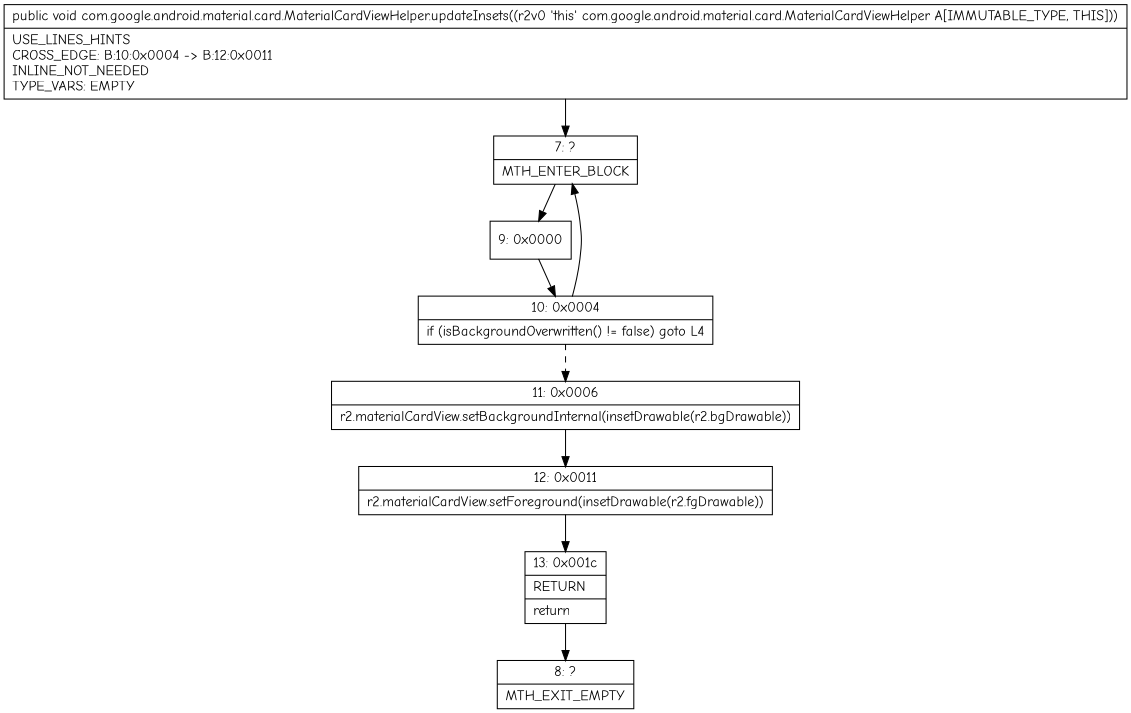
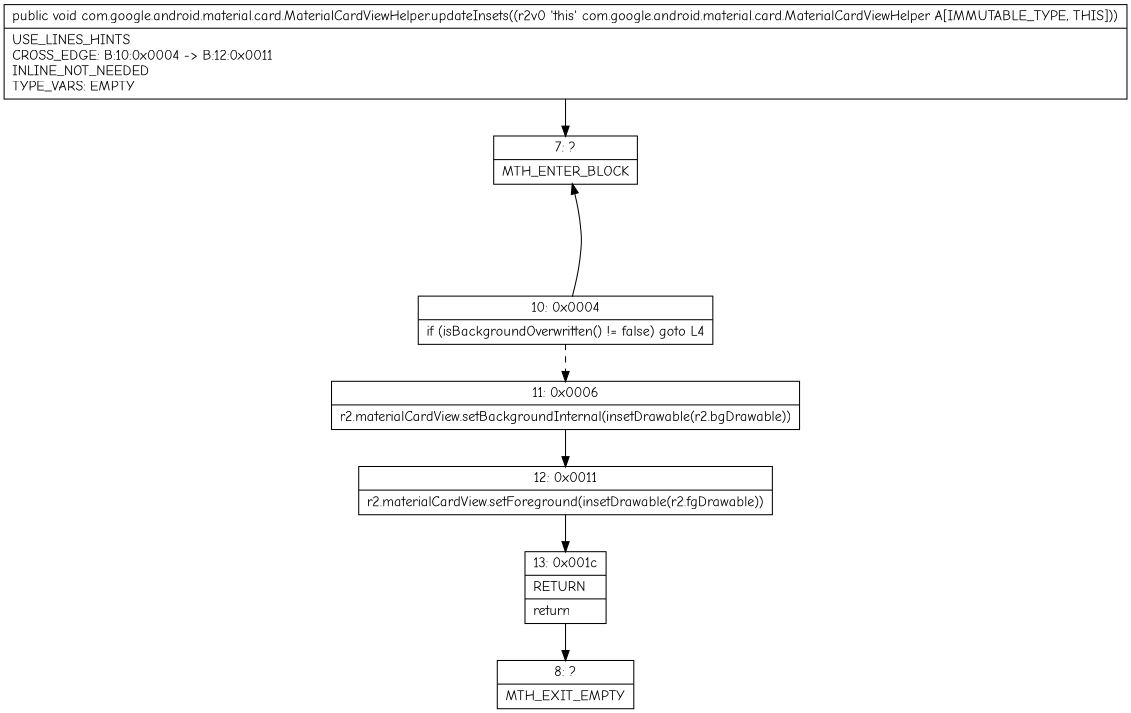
(531, 240) -> none
